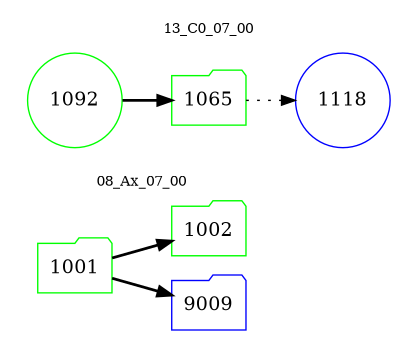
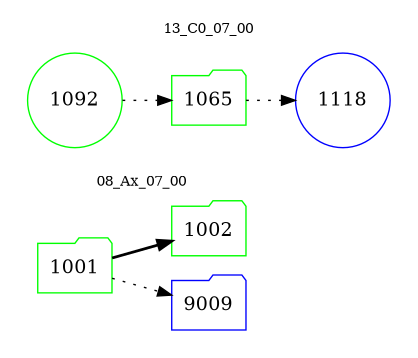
(140, 100) -> (140, 100)
(135, 285) -> (135, 285)
